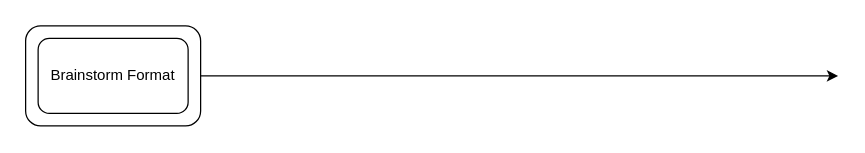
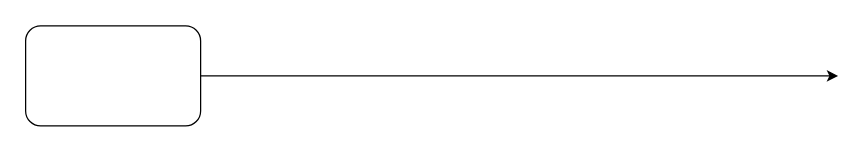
(113, 76) -> none
